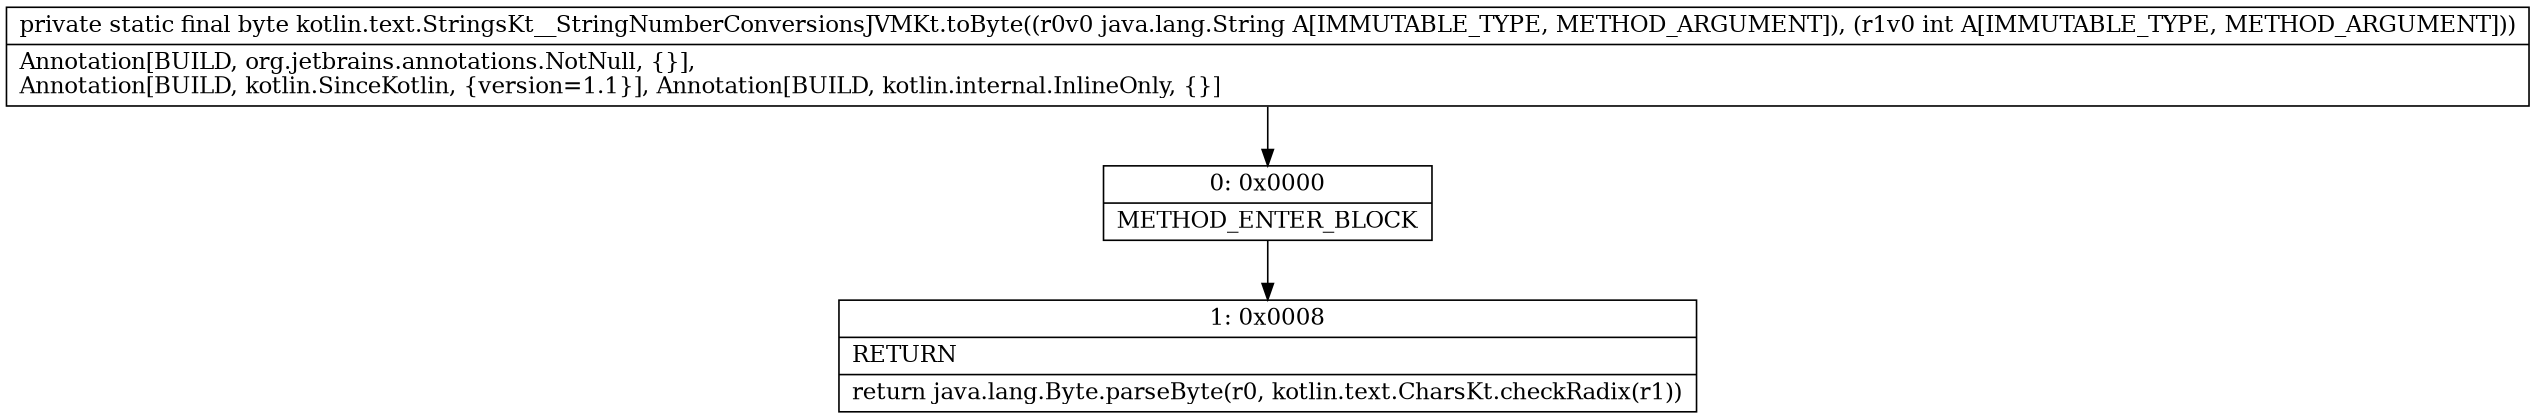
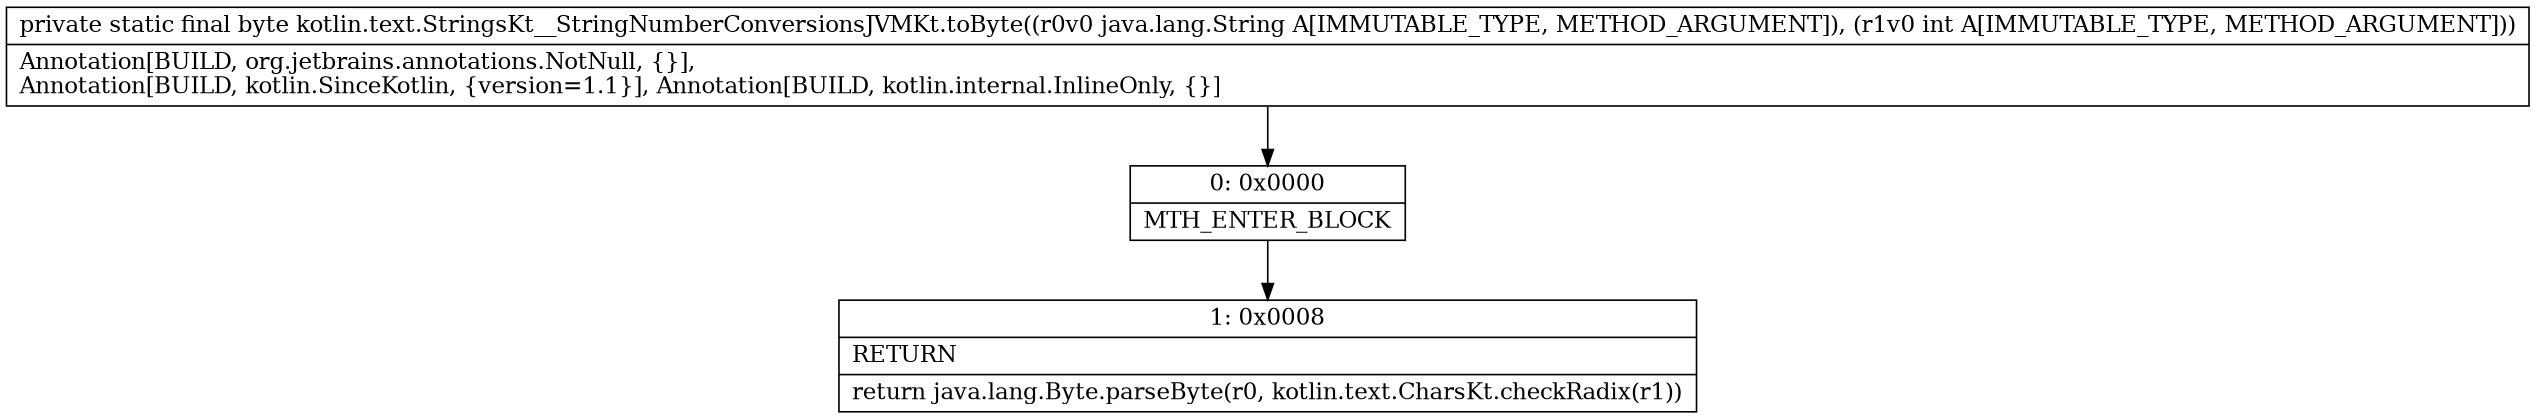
(1268, 221) -> (1268, 221)
